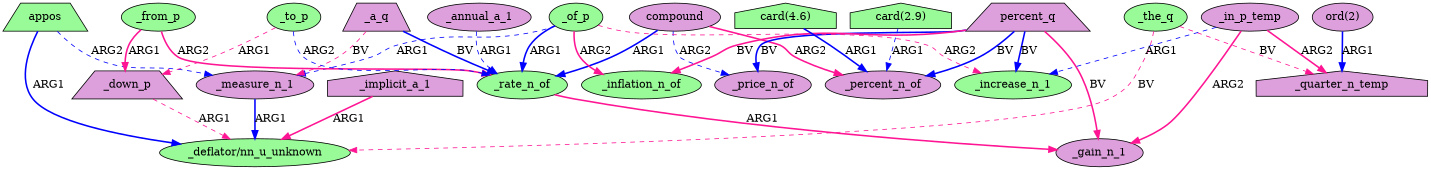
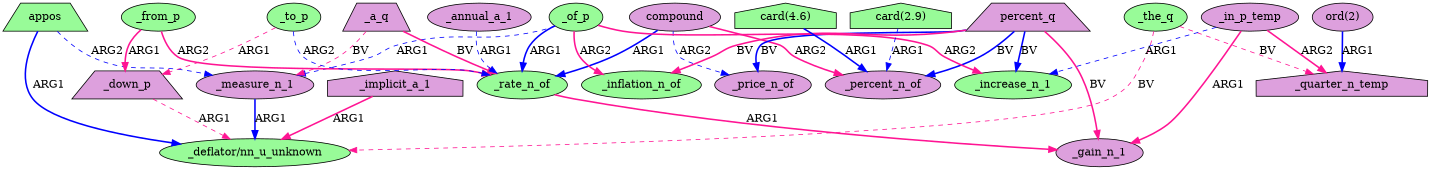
(760, 34) -> (760, 34)
(445, 52) -> (445, 52)
(1229, 85) -> (1229, 85)
